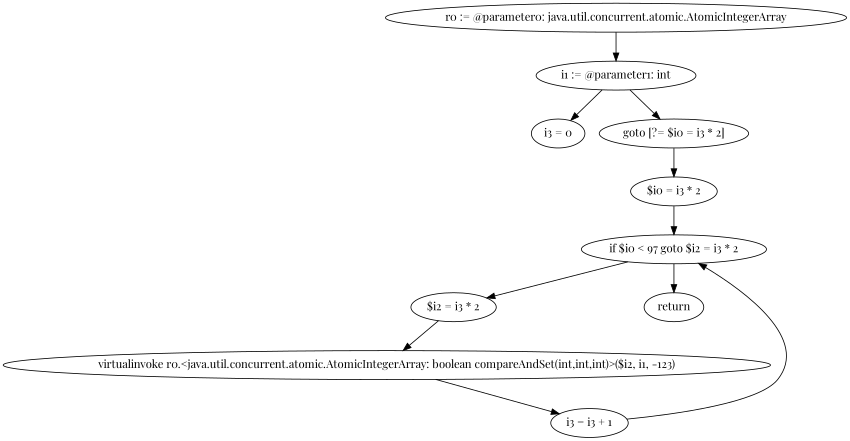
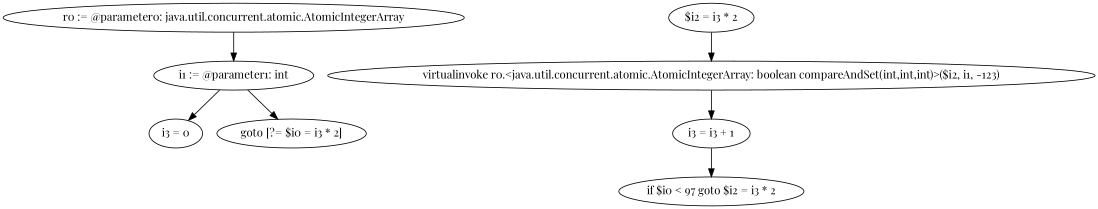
(674, 191) -> none
(561, 279) -> none
(674, 307) -> none
